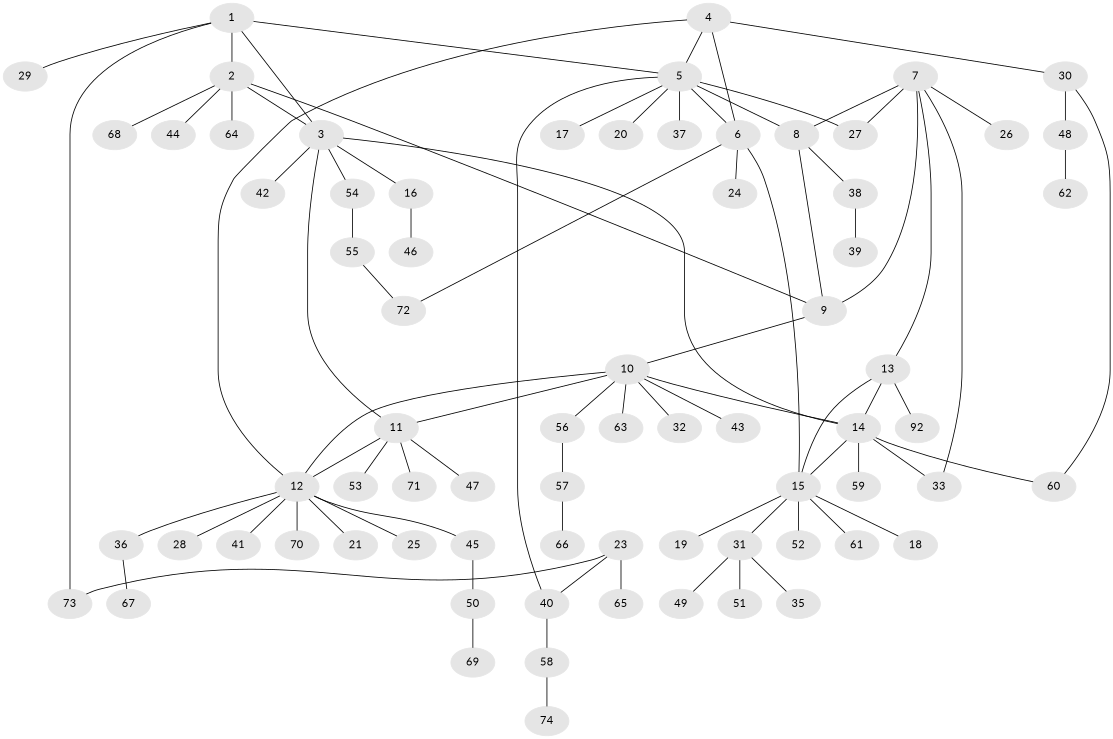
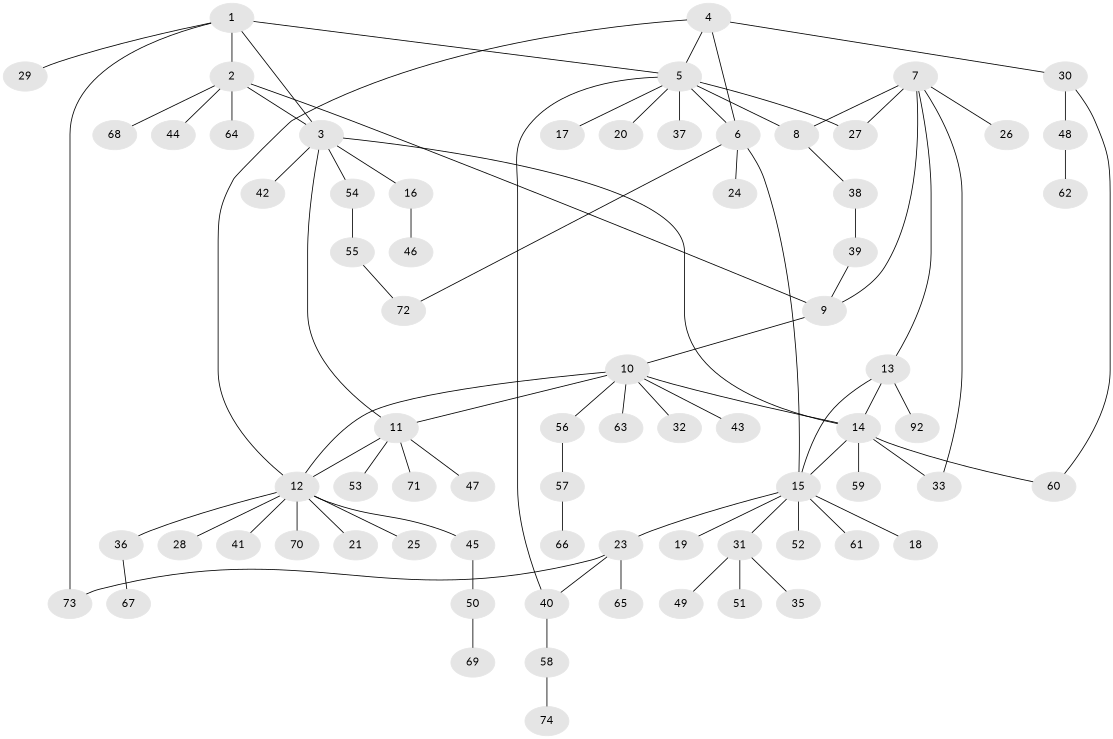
(811, 223) -> (840, 282)
none -> (708, 512)
